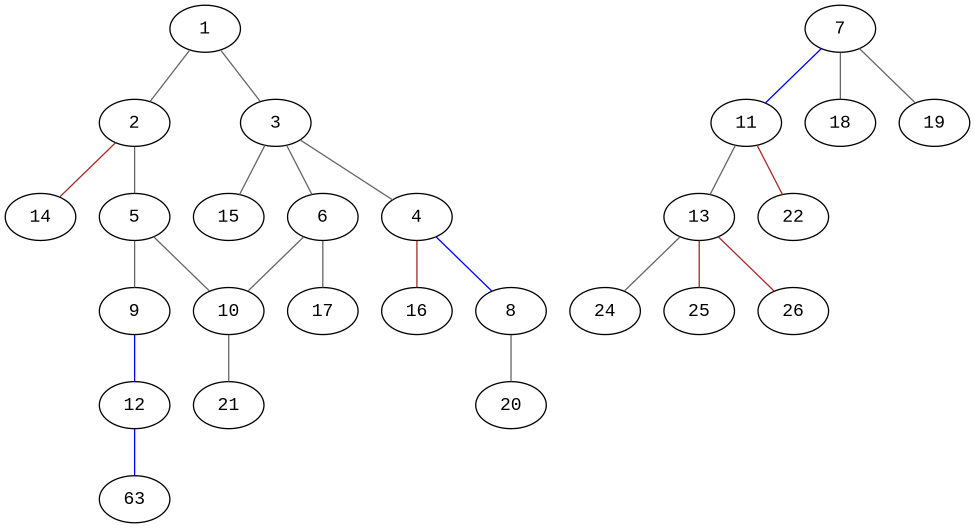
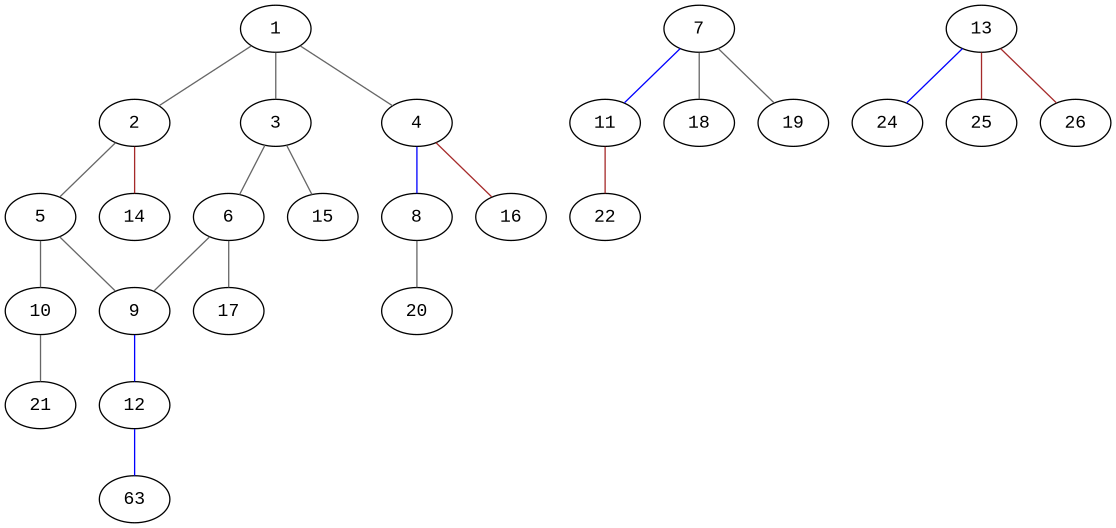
(346, 170) -> (346, 76)
(723, 170) -> none
(276, 264) -> (182, 264)
(652, 264) -> (935, 76)
